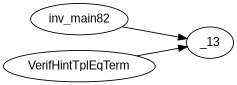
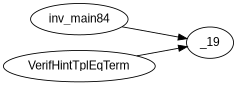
(79, 19) -> (79, 19)
(210, 43) -> (210, 43)
